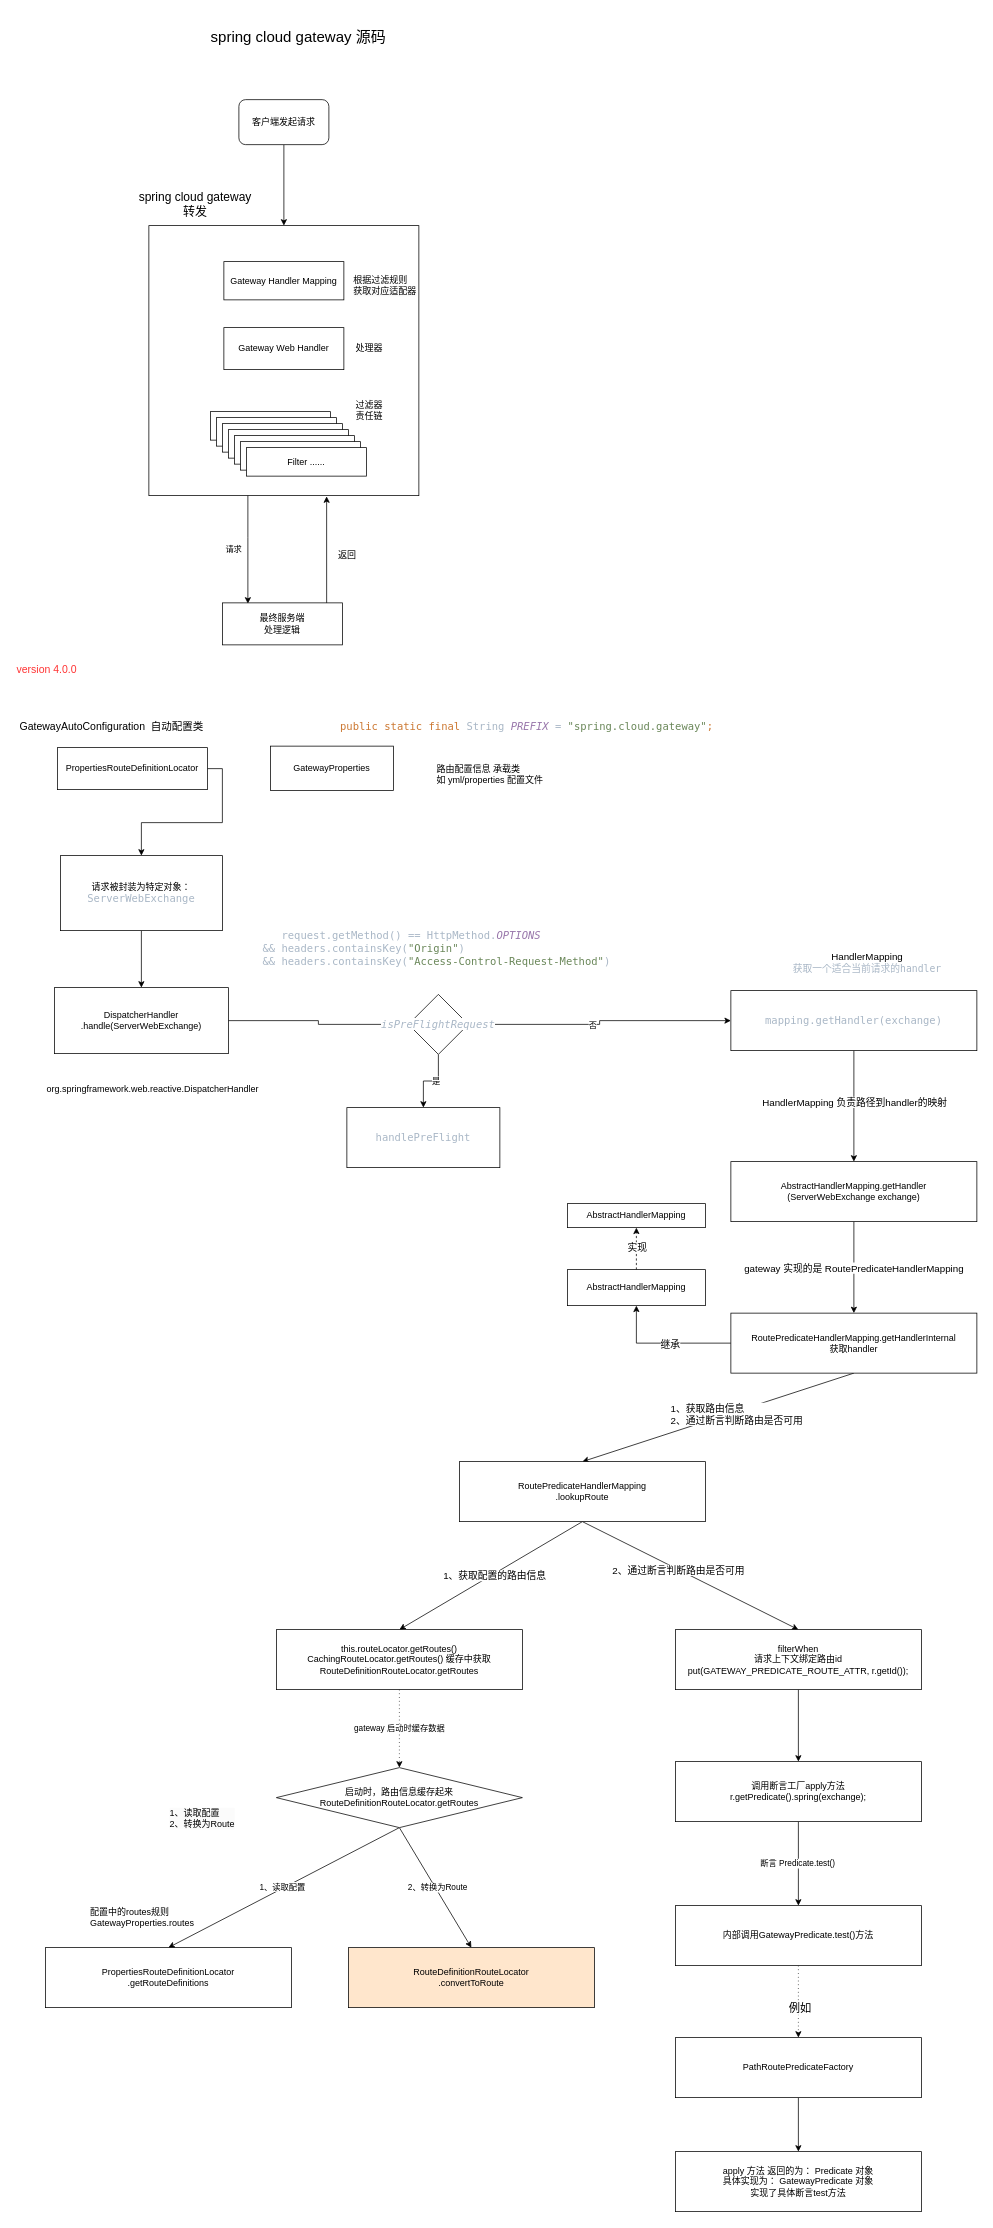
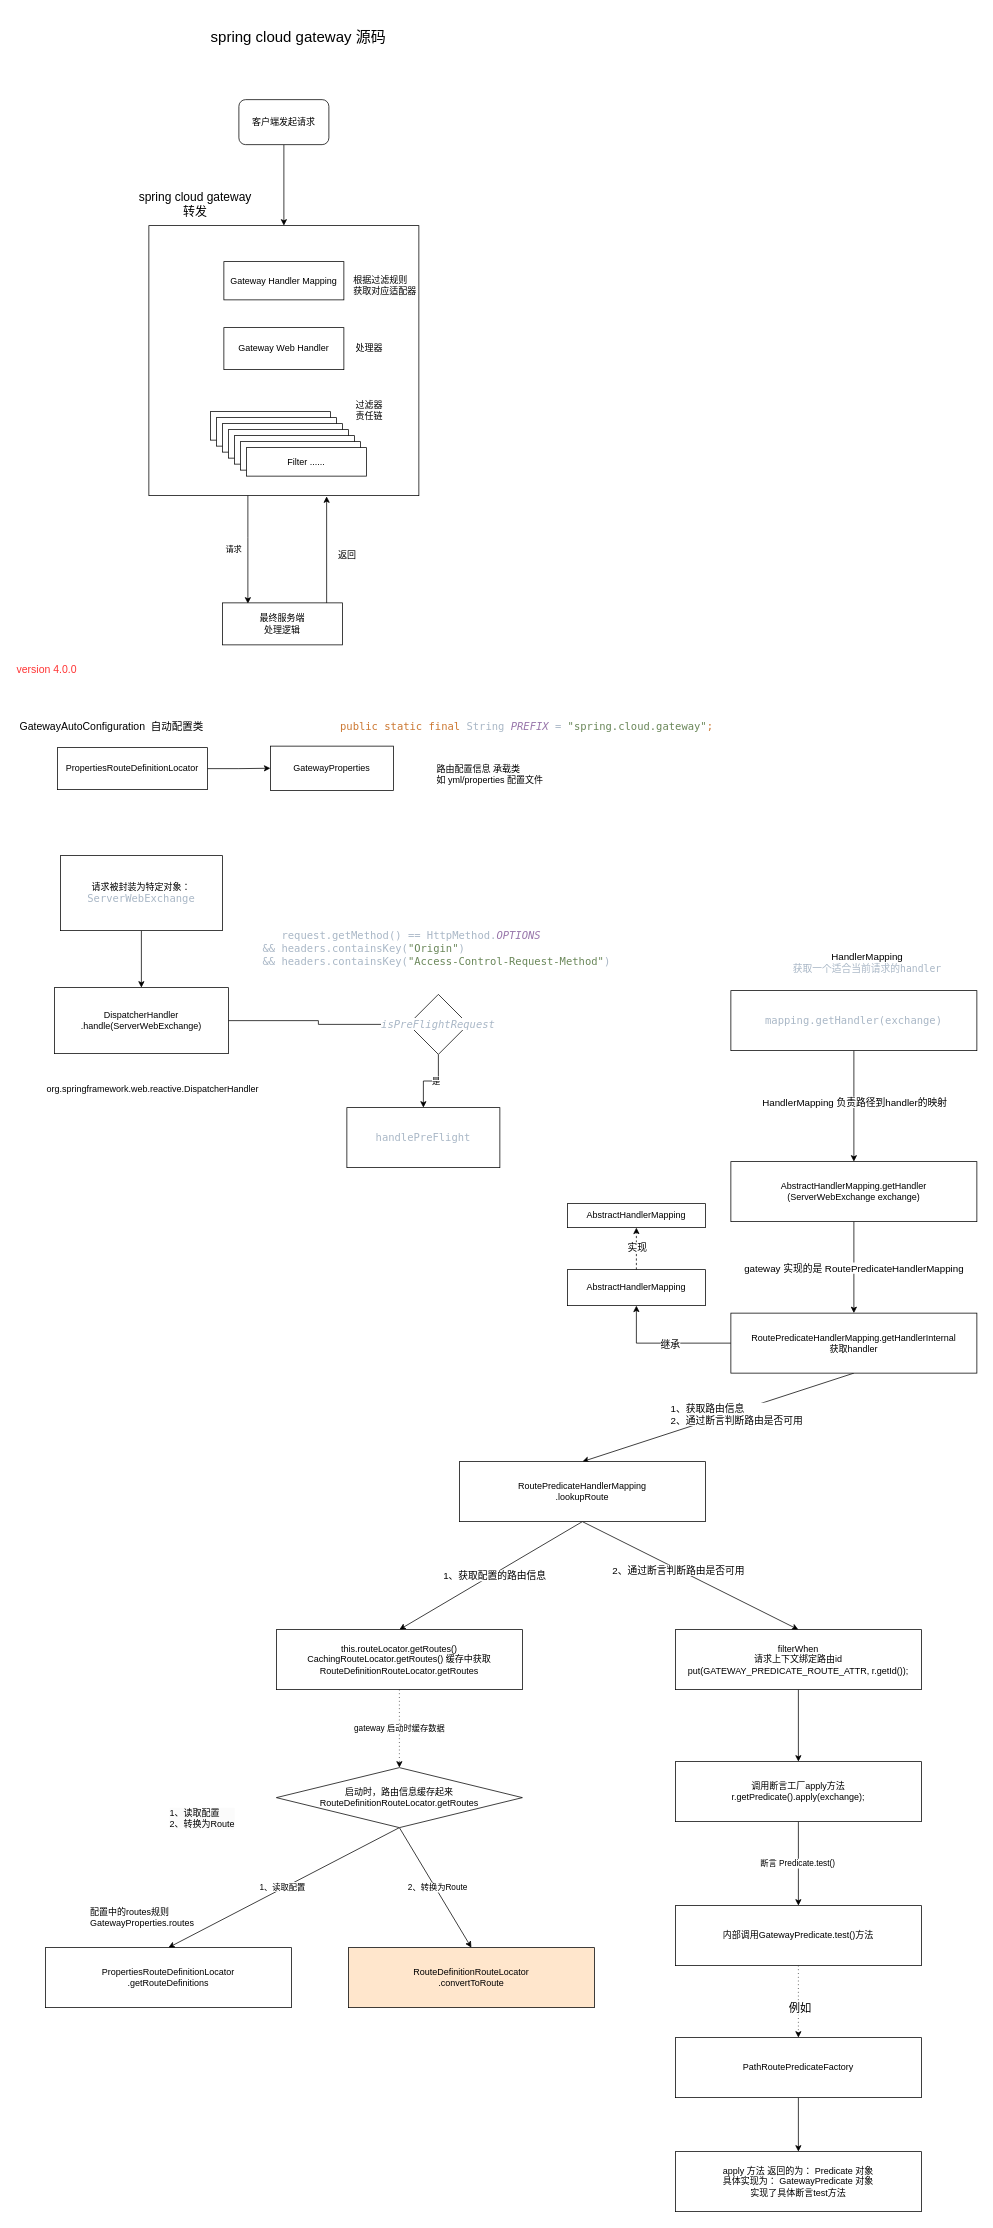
(196, 822) -> (242, 768)
(608, 1020) -> none
(798, 1791) -> (798, 1791)
